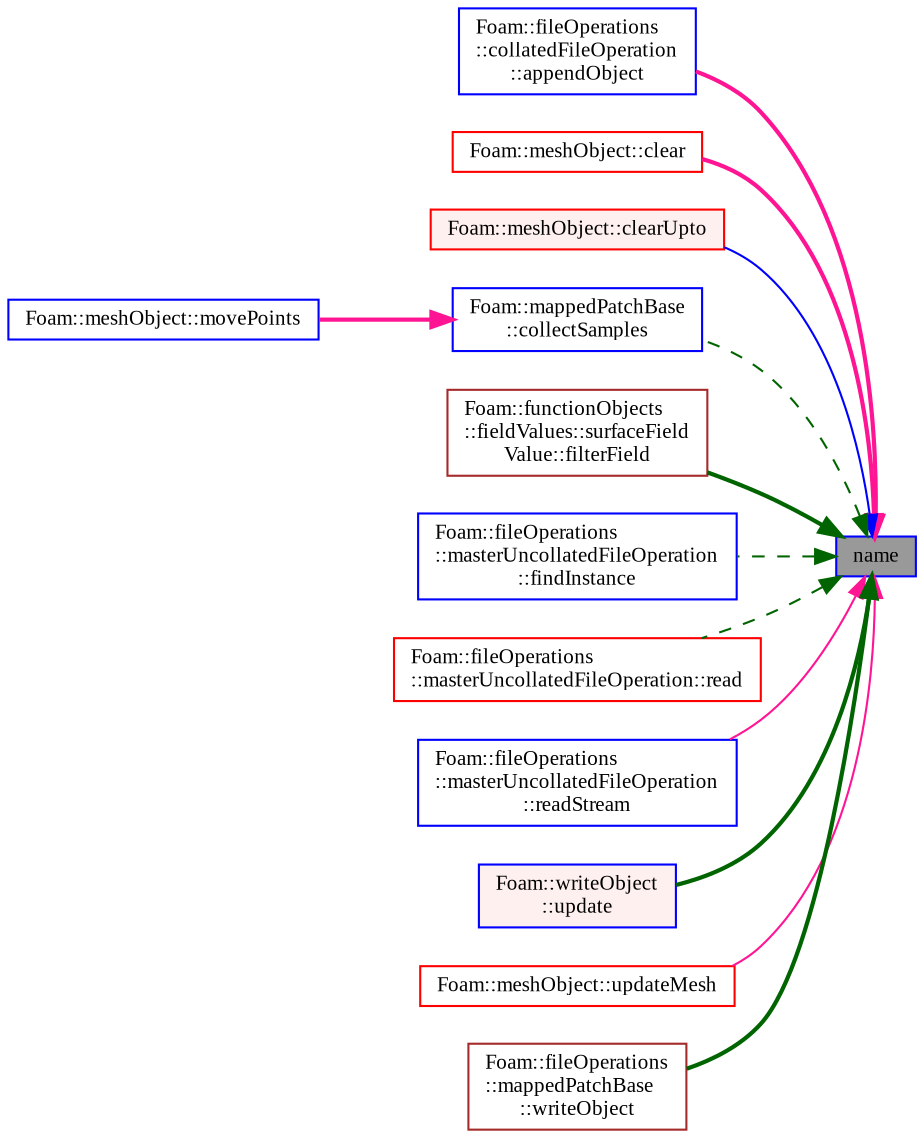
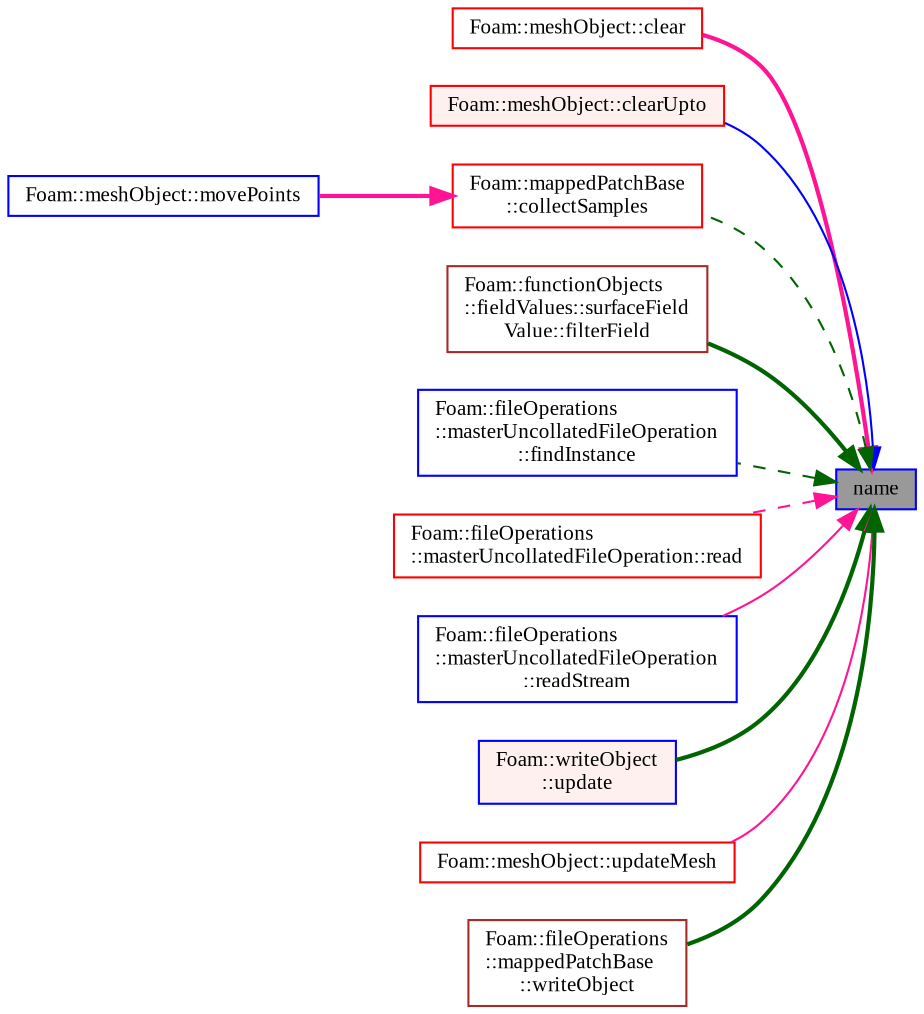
(577, 51) -> none
(577, 320) -> (577, 196)
(764, 616) -> (779, 508)
